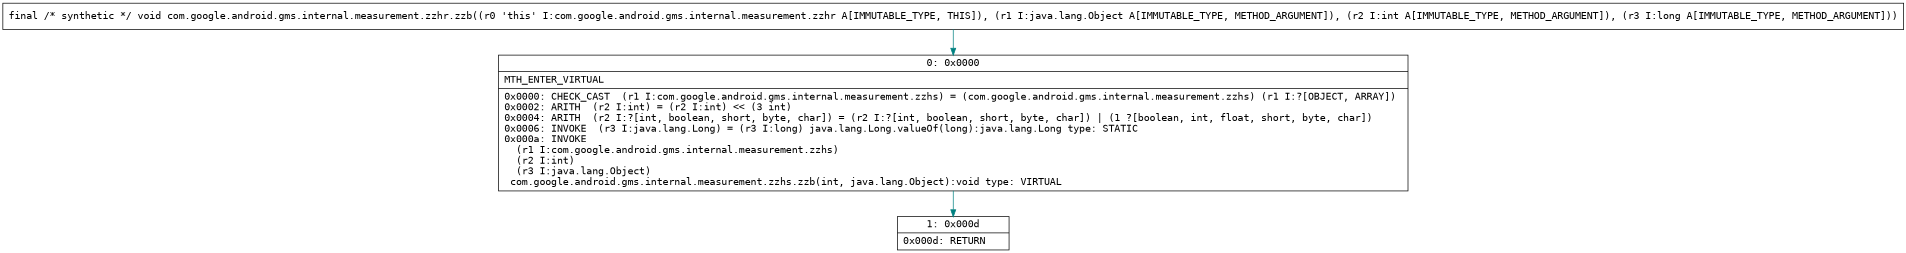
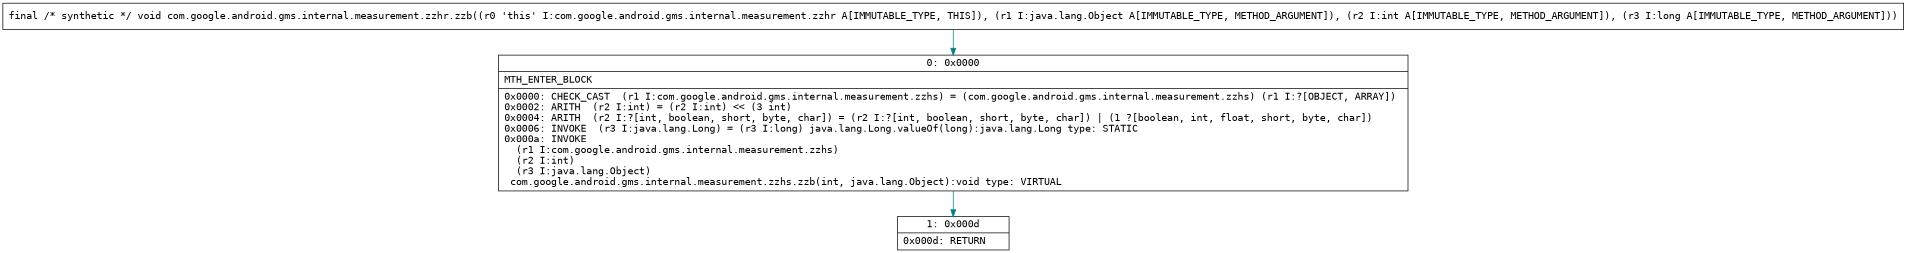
(554, 80) -> (548, 80)
